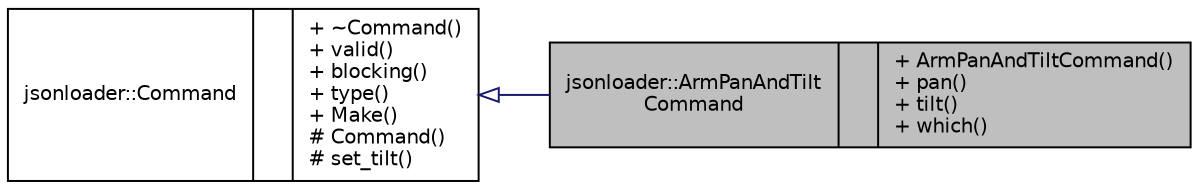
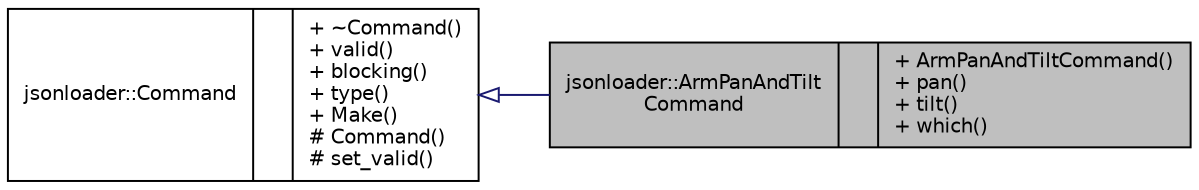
(361, 159) -> (372, 159)
